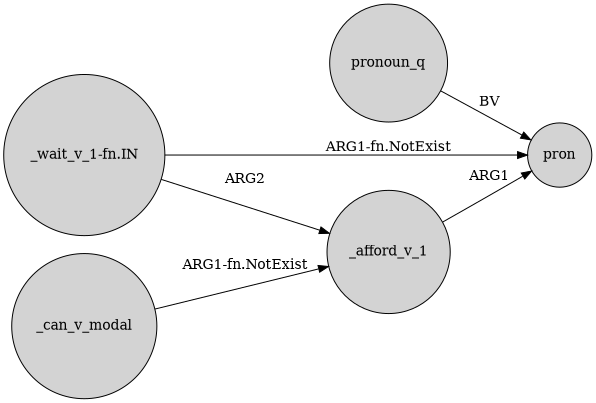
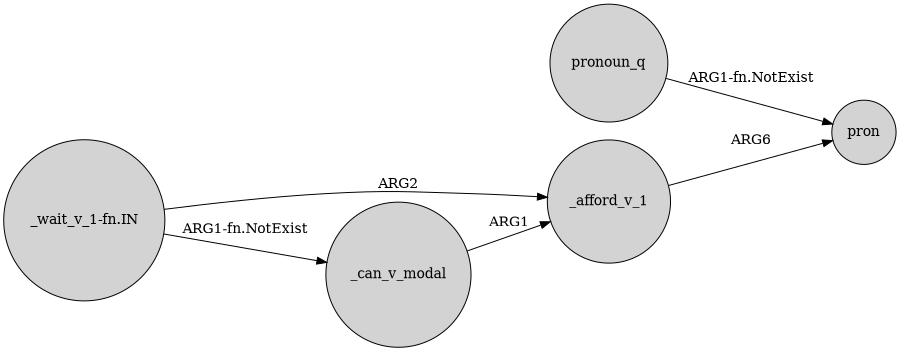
(489, 102) -> (751, 78)
(341, 155) -> (240, 247)
(489, 176) -> (751, 141)
(245, 265) -> (509, 223)
